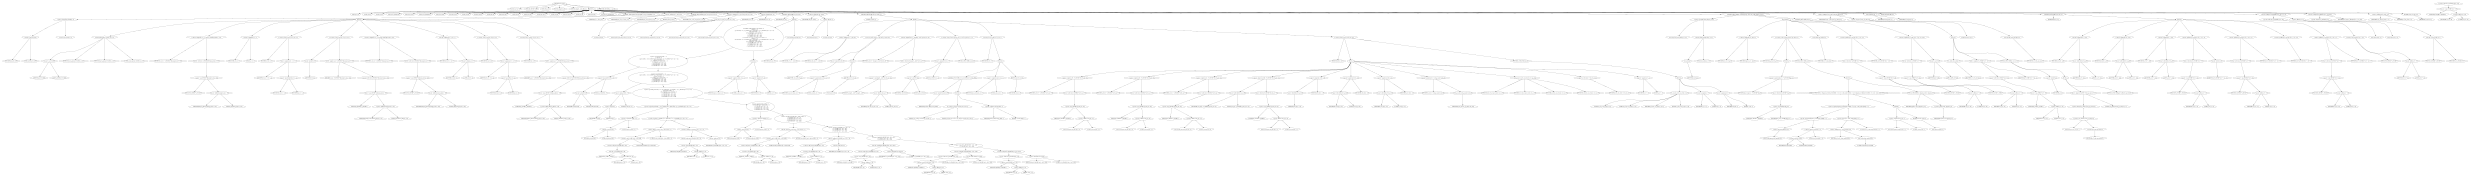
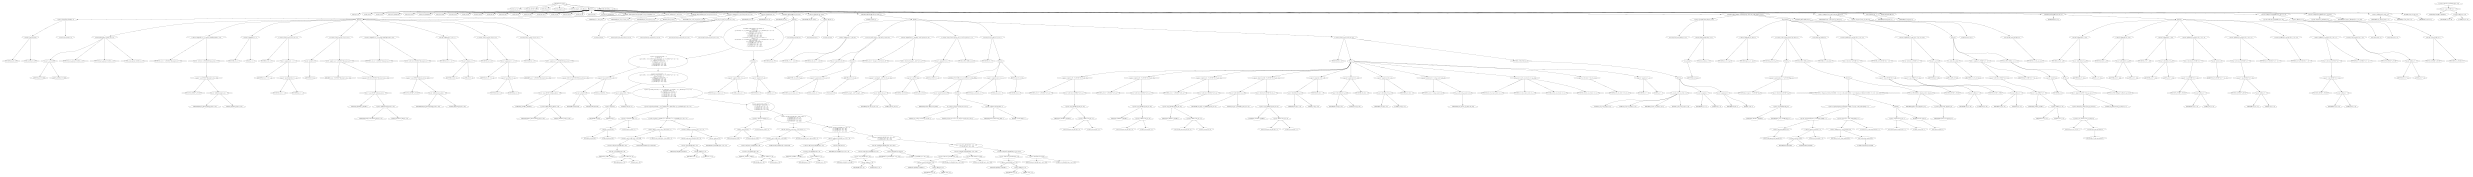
none -> (1313, 107)
